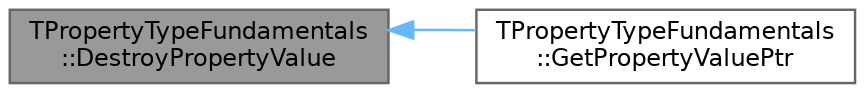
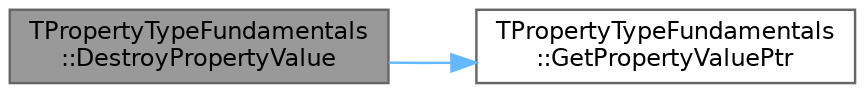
(445, 30) -> (420, 63)
